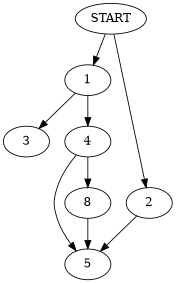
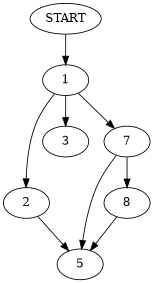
(129, 107) -> (33, 134)
(88, 142) -> (127, 142)
